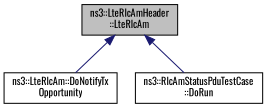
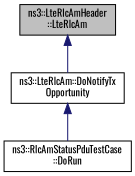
(168, 58) -> (68, 127)
